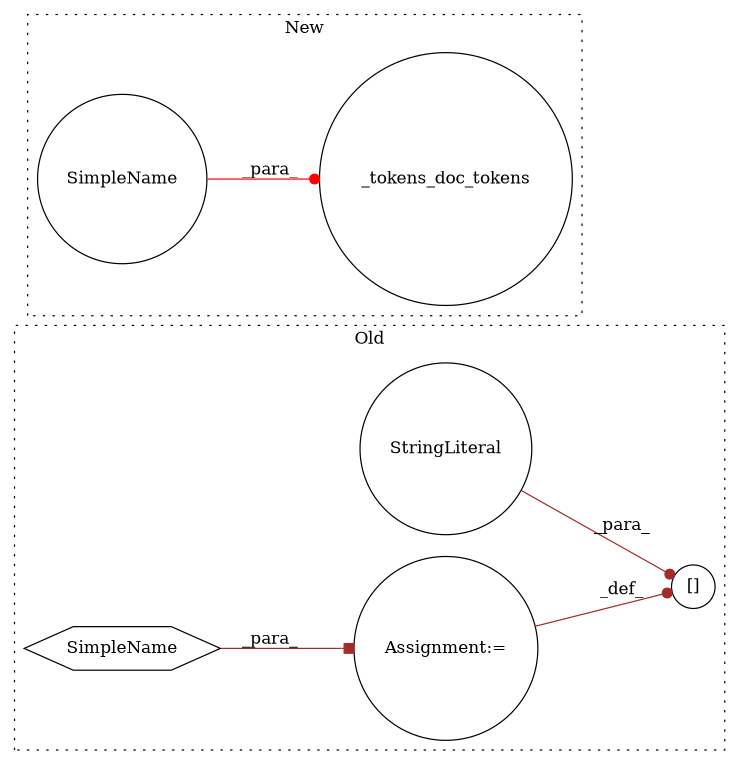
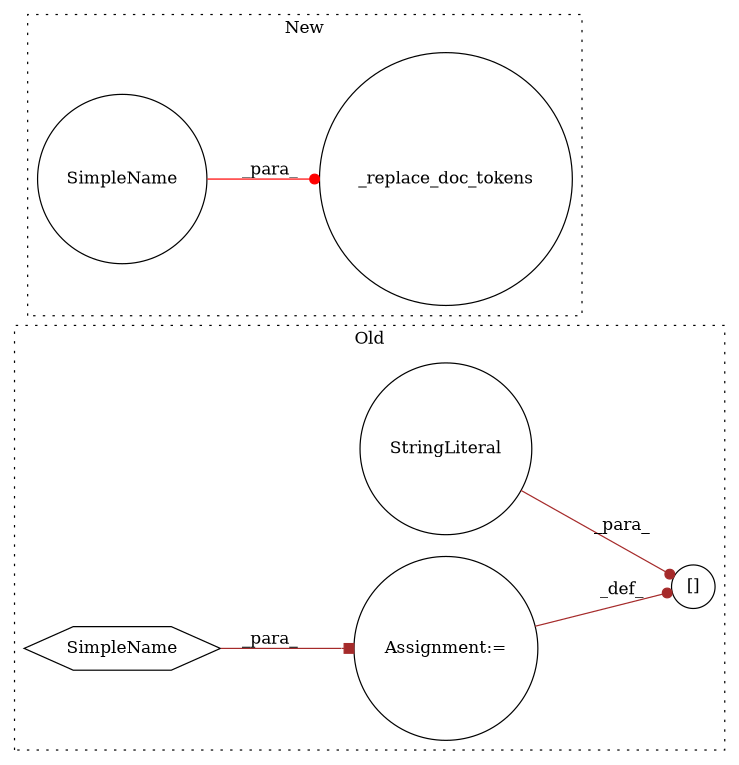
(446, 179) -> (446, 179)
